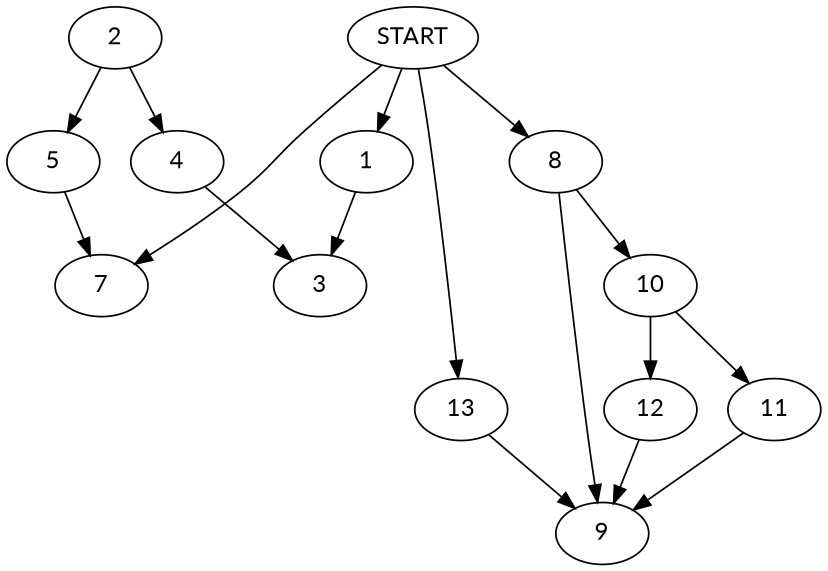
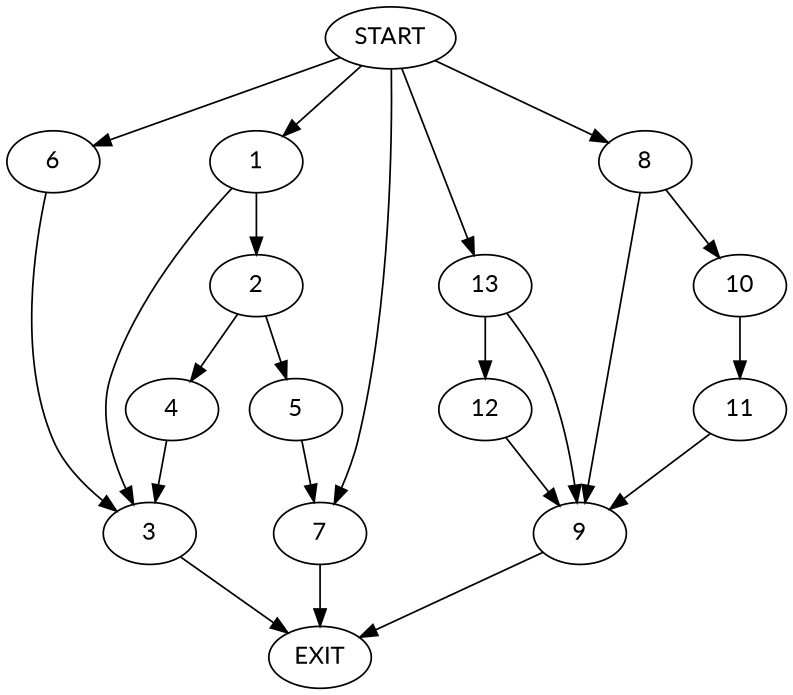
none -> (53, 162)
none -> (256, 215)
(650, 339) -> (485, 339)
none -> (320, 657)
